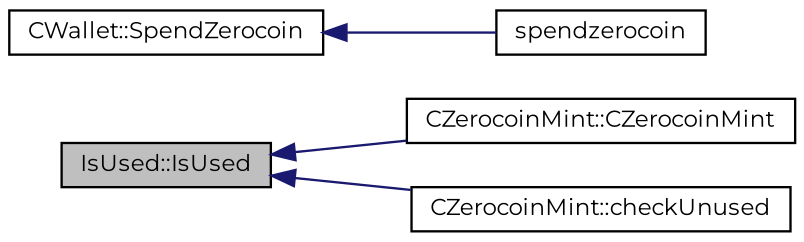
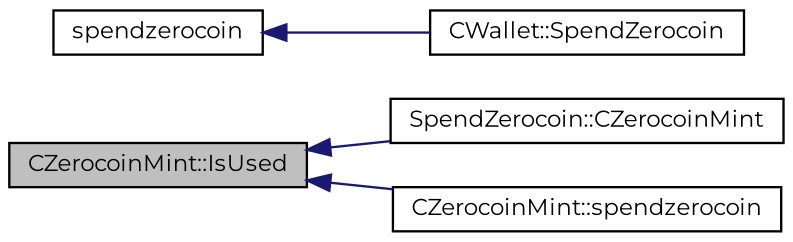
(422, 33) -> (358, 33)
(601, 121) -> (587, 121)
(166, 165) -> (158, 165)
(601, 209) -> (587, 209)
